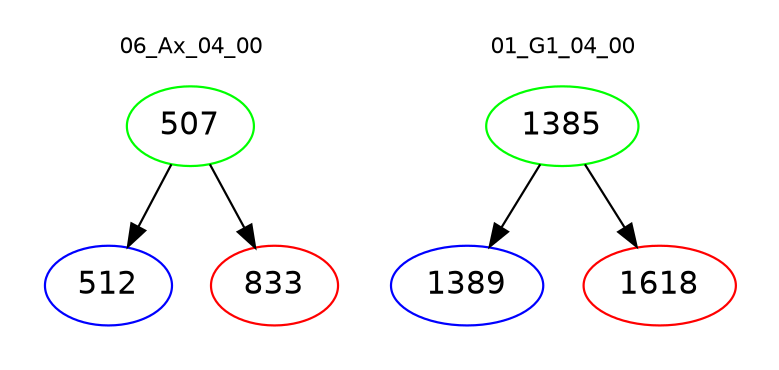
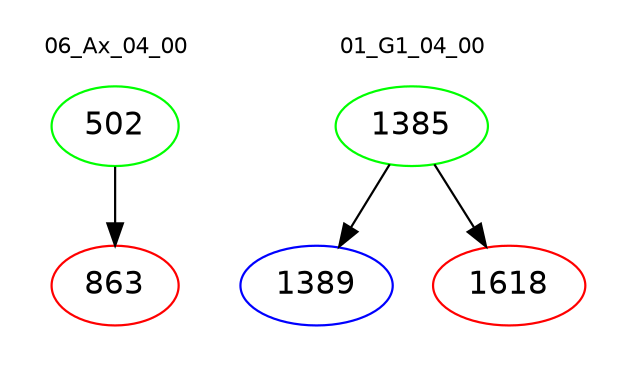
(190, 126) -> (115, 126)
(108, 286) -> none
(275, 286) -> (115, 286)
